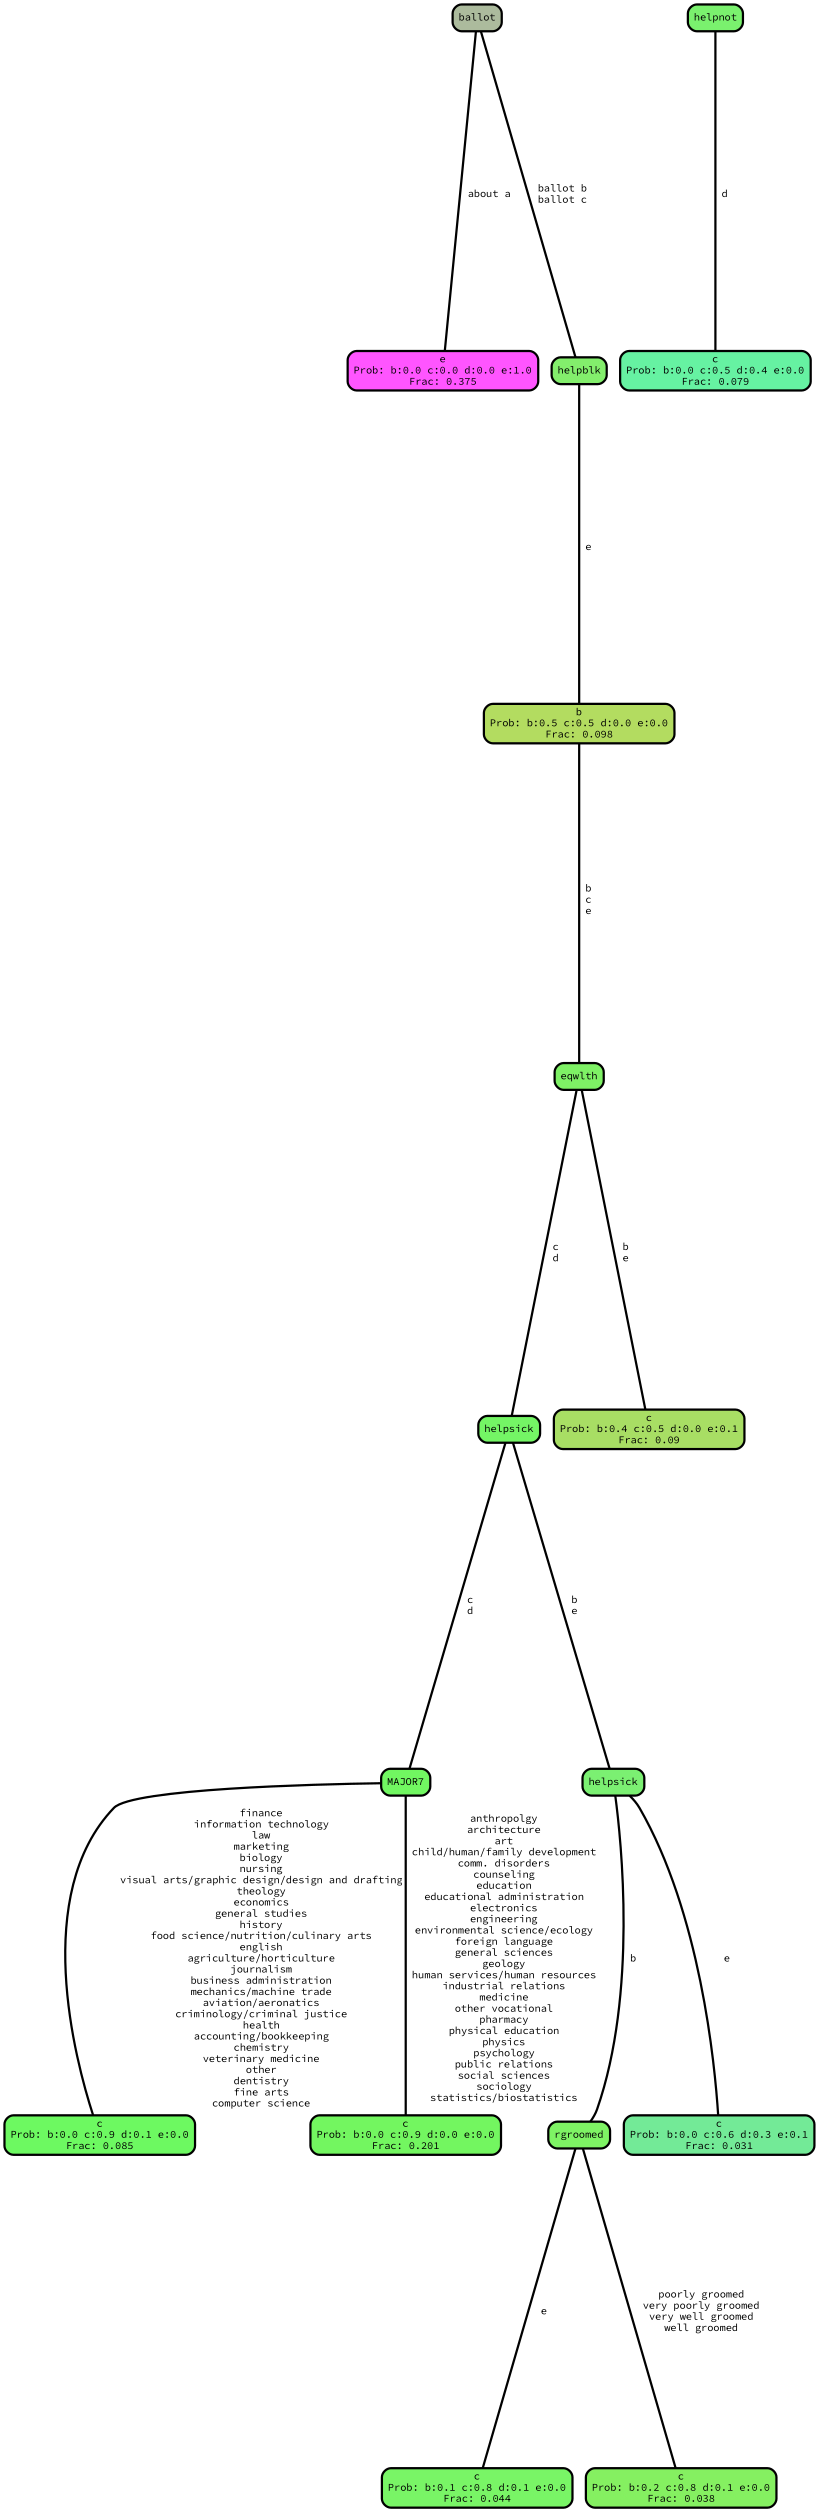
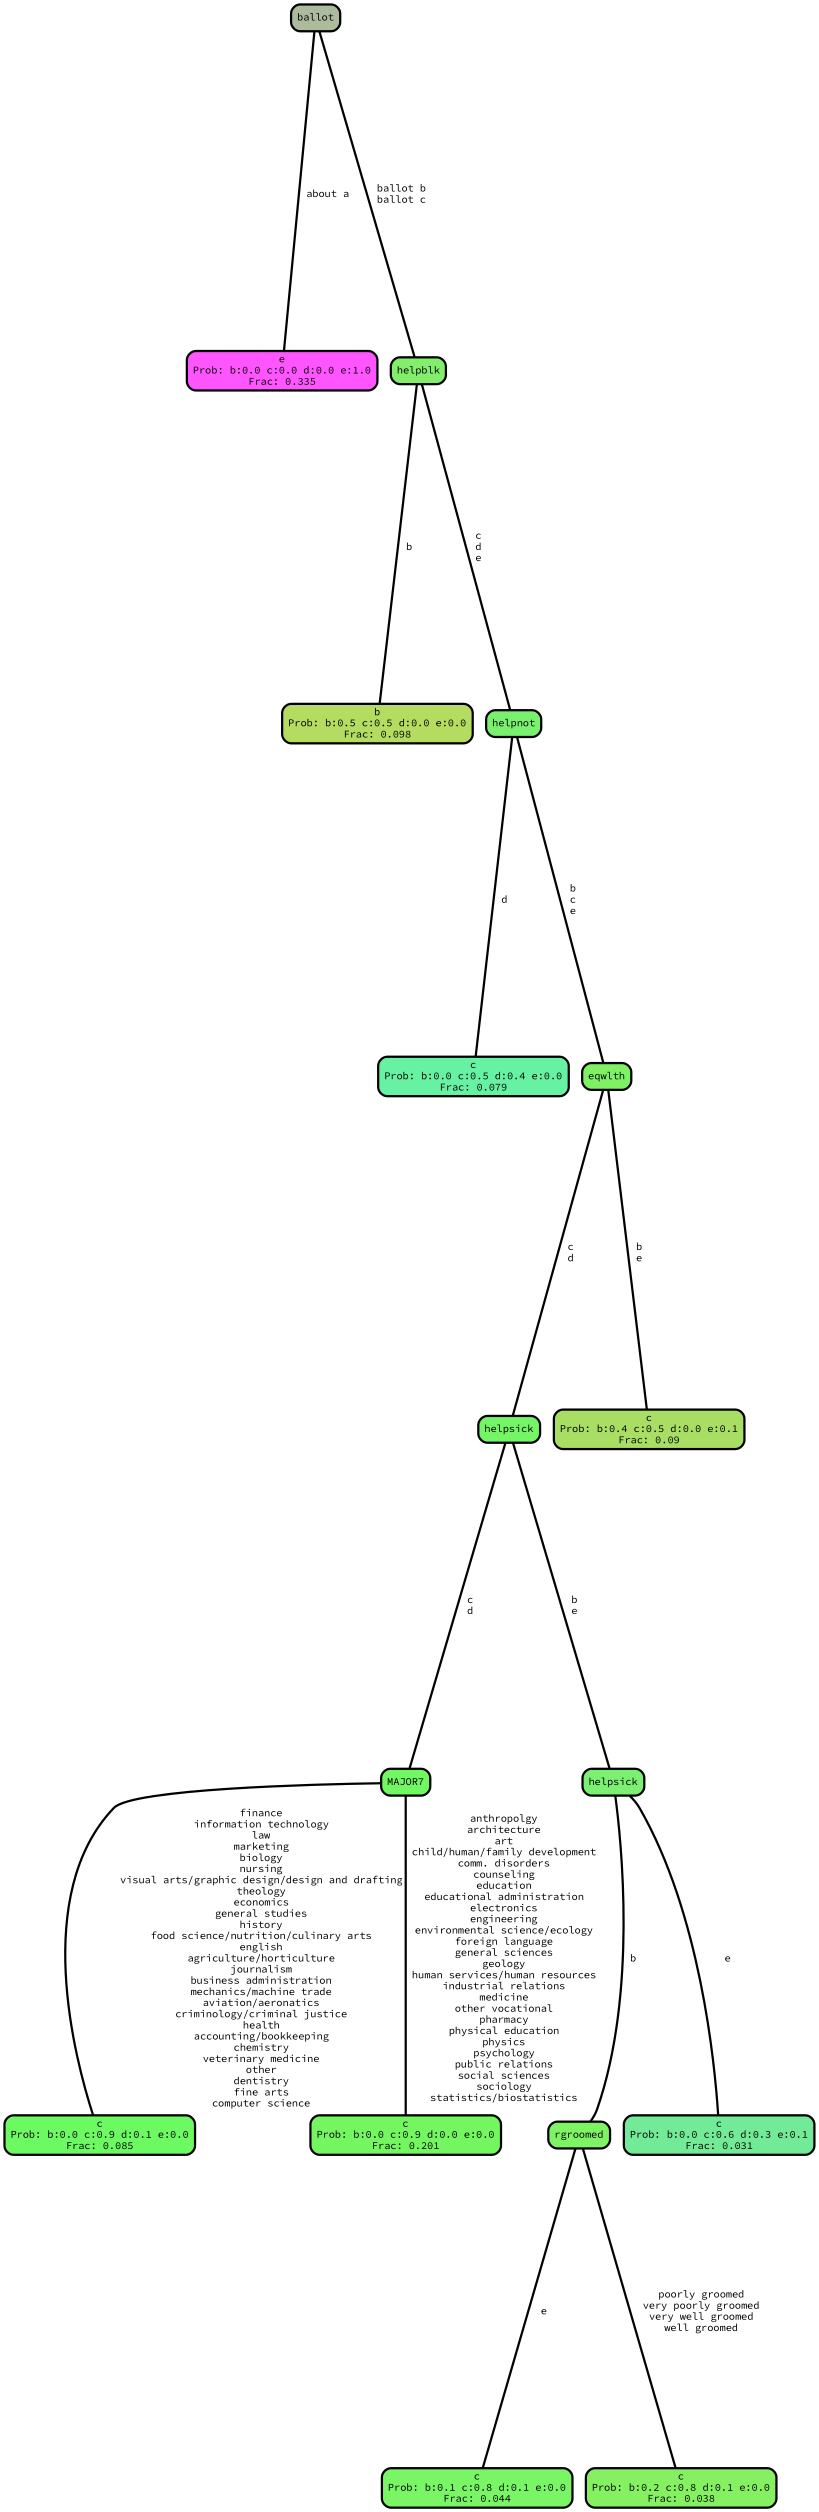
(443, 371) -> (282, 371)
none -> (466, 547)
(586, 547) -> (406, 547)
(579, 903) -> (560, 900)
